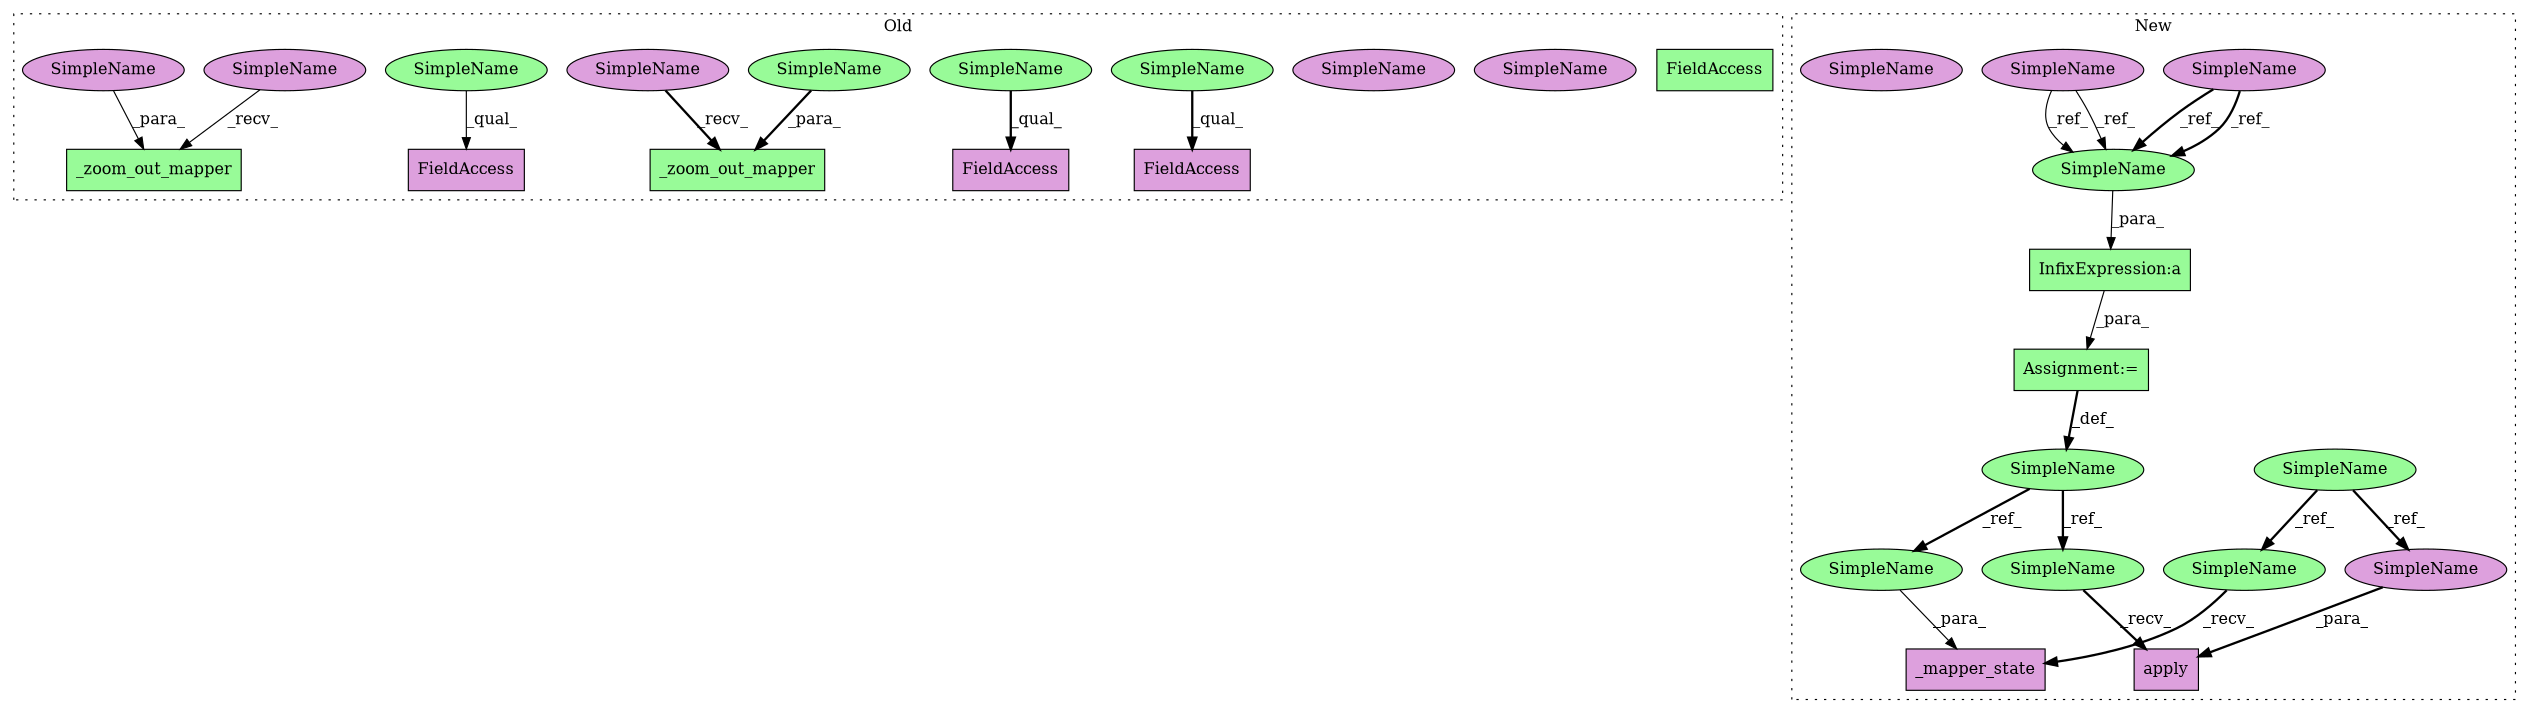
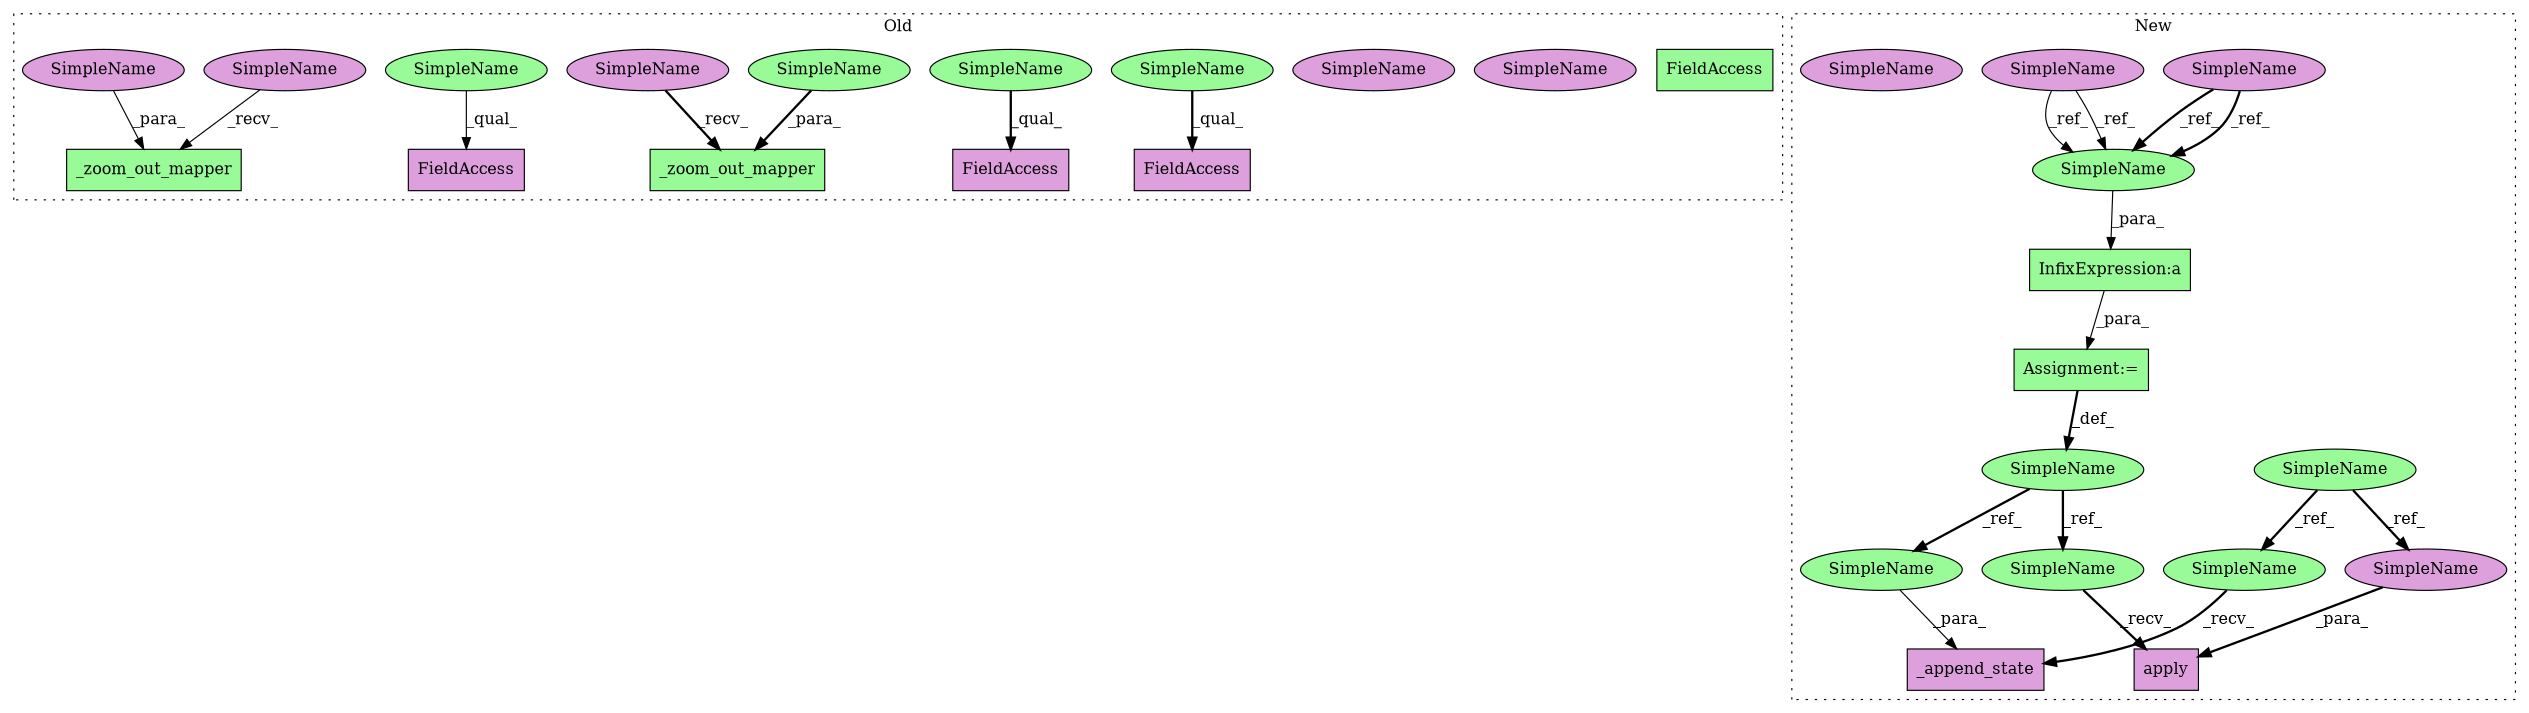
(1976, 670) -> (1976, 670)
